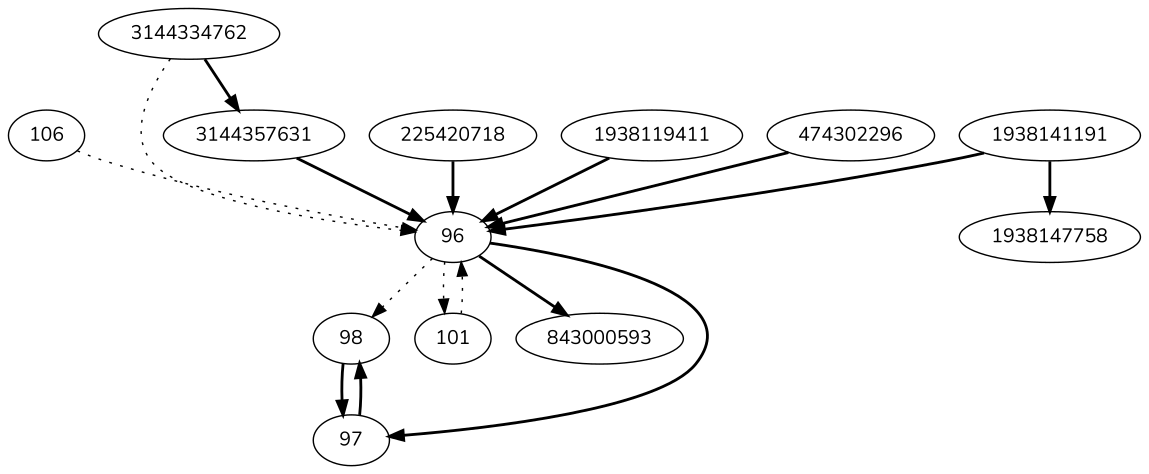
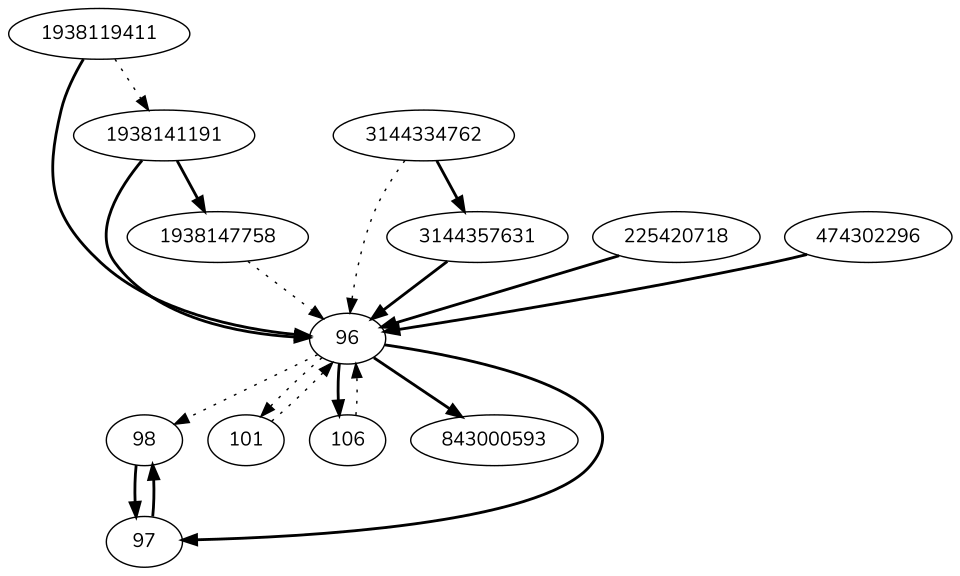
none -> (128, 79)
none -> (280, 286)
none -> (338, 382)
